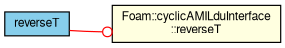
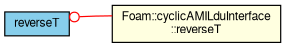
(86, 31) -> (96, 16)
